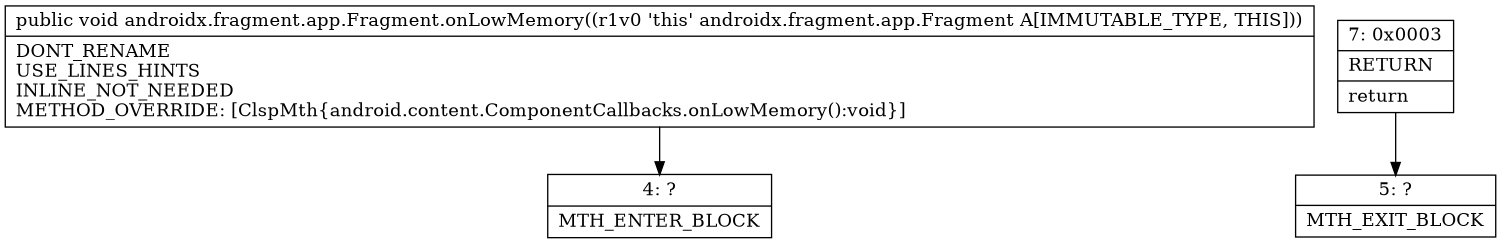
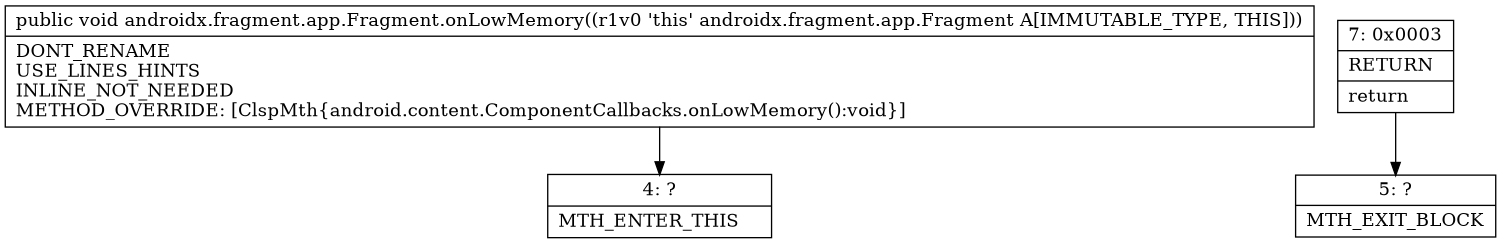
(660, 221) -> (649, 221)
